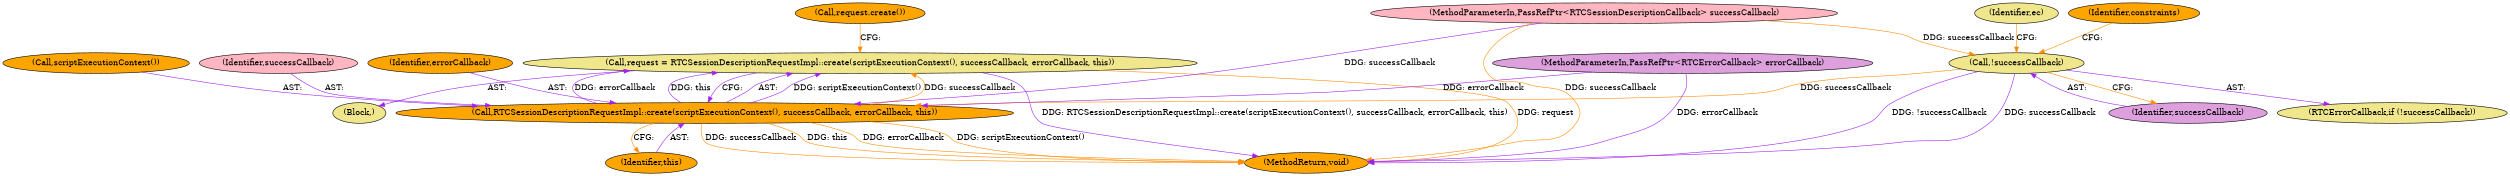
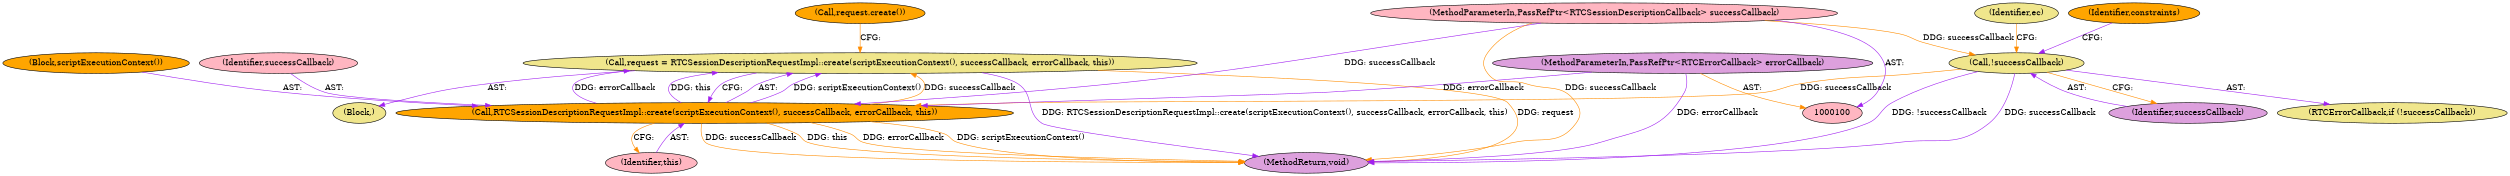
(2078, 37) -> (2078, 37)
(96, 63) -> (96, 63)
(440, 63) -> none
none -> (1832, 113)
(651, 163) -> (651, 163)
(1306, 163) -> (1306, 163)
